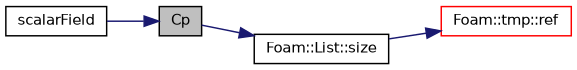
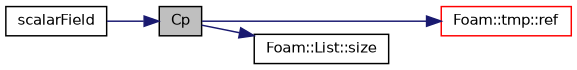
(408, 36) -> (314, 21)
